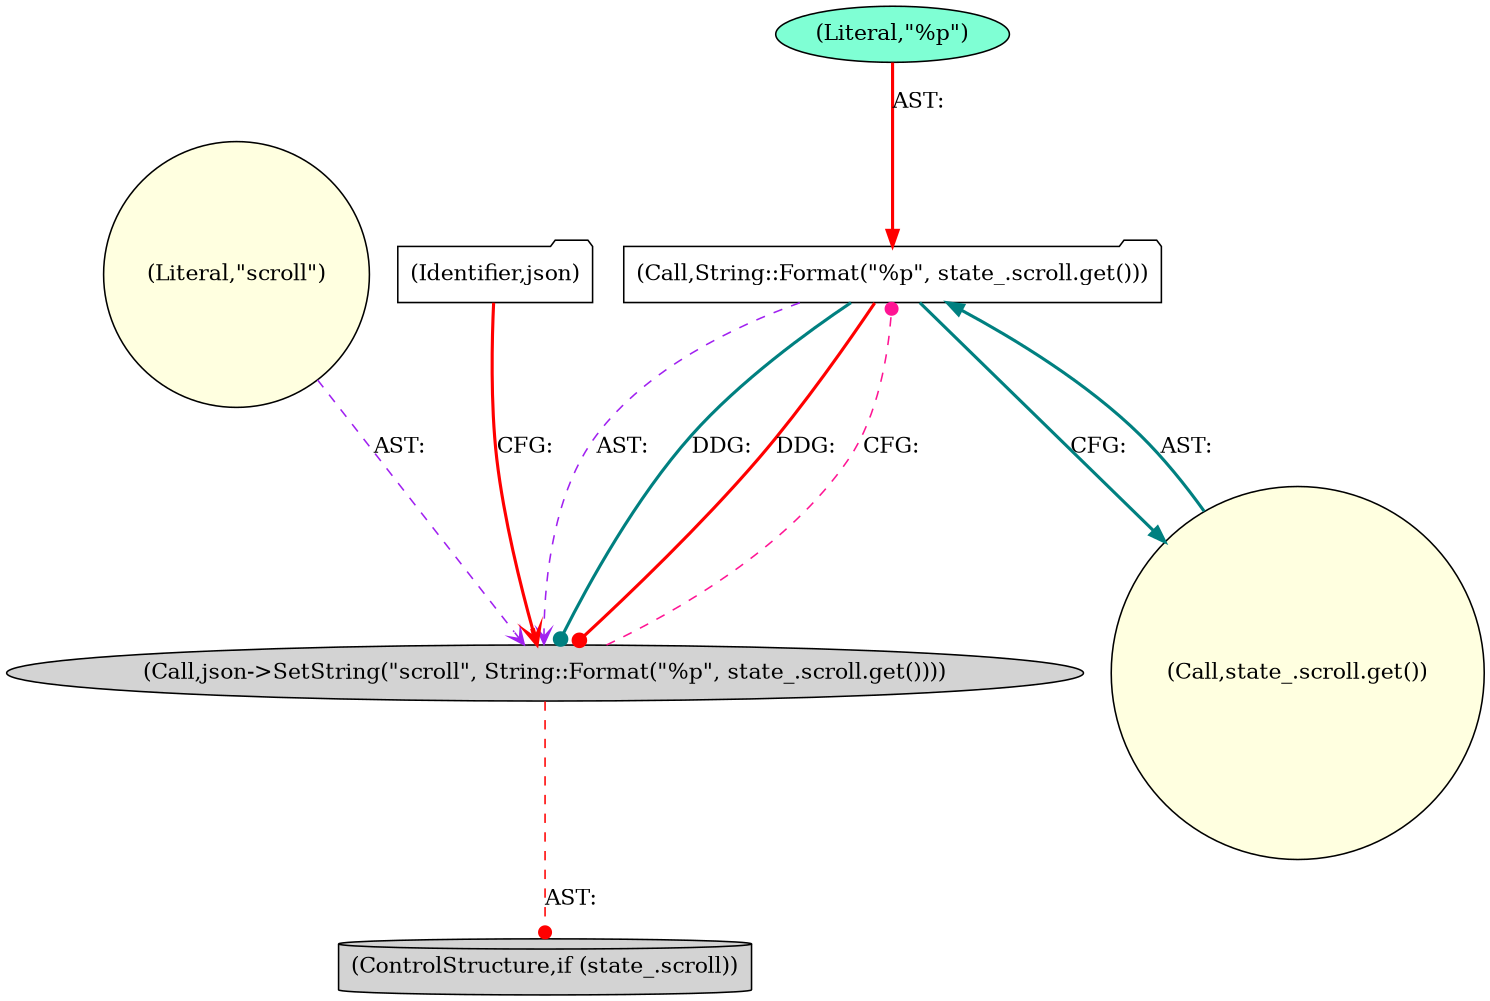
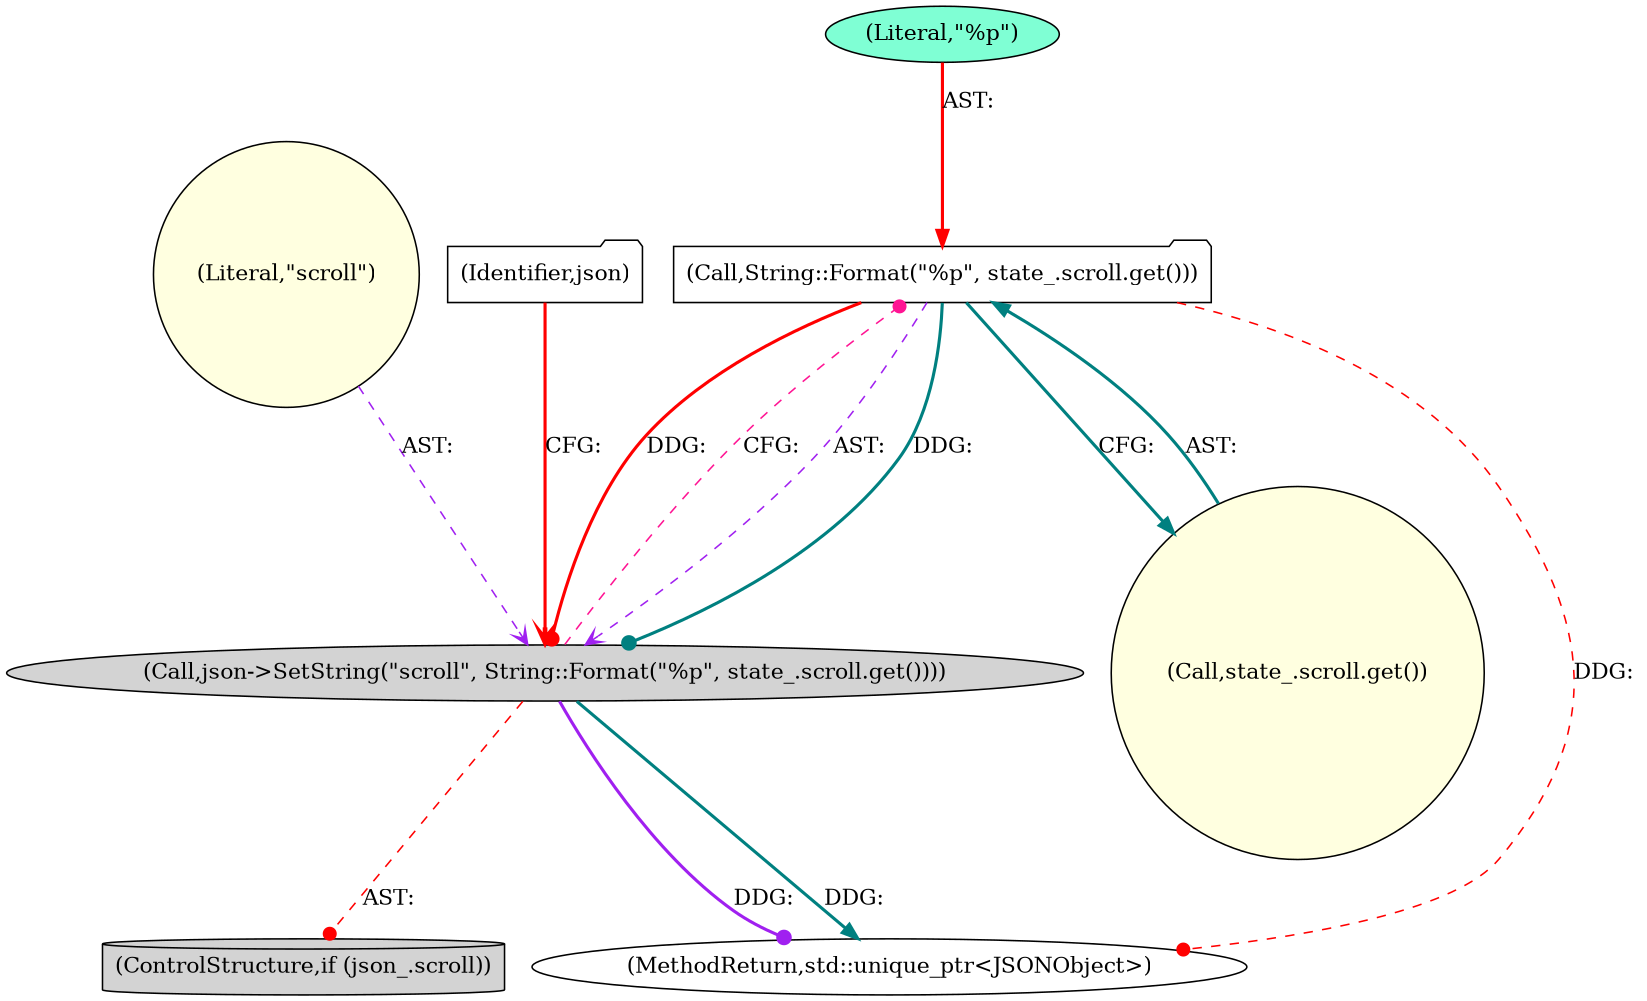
(545, 967) -> (304, 967)
none -> (889, 967)
